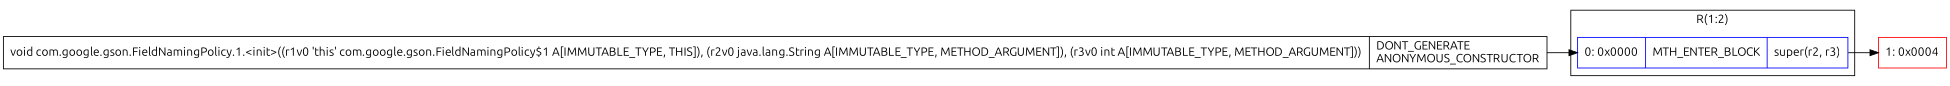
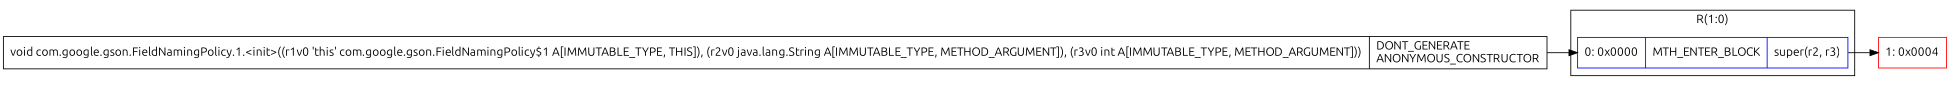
(1713, 20) -> (1713, 20)
